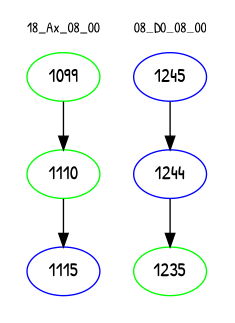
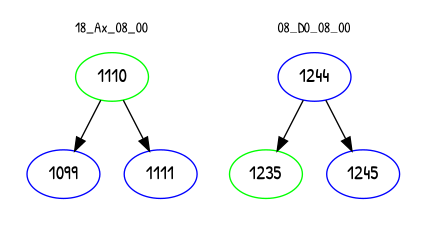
(63, 77) -> (63, 174)
(63, 119) -> (91, 120)
(170, 119) -> (336, 120)
(63, 271) -> (161, 174)
